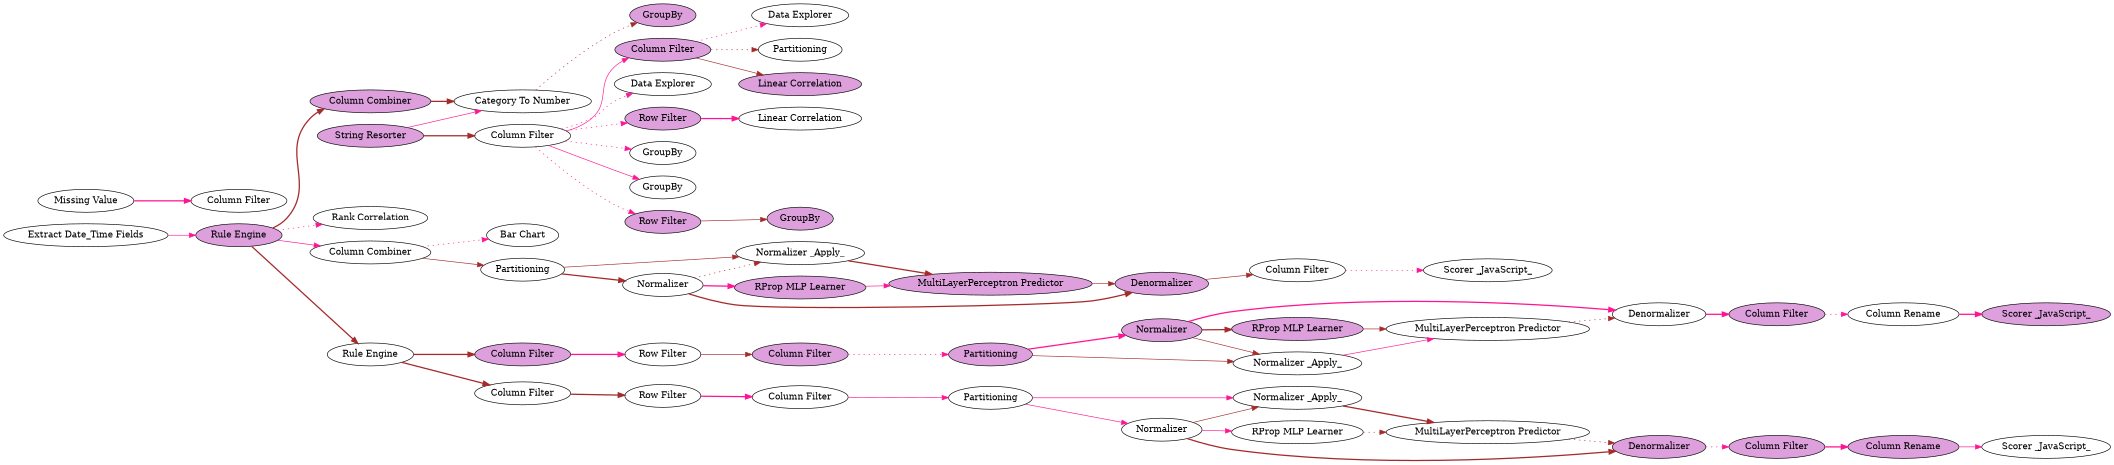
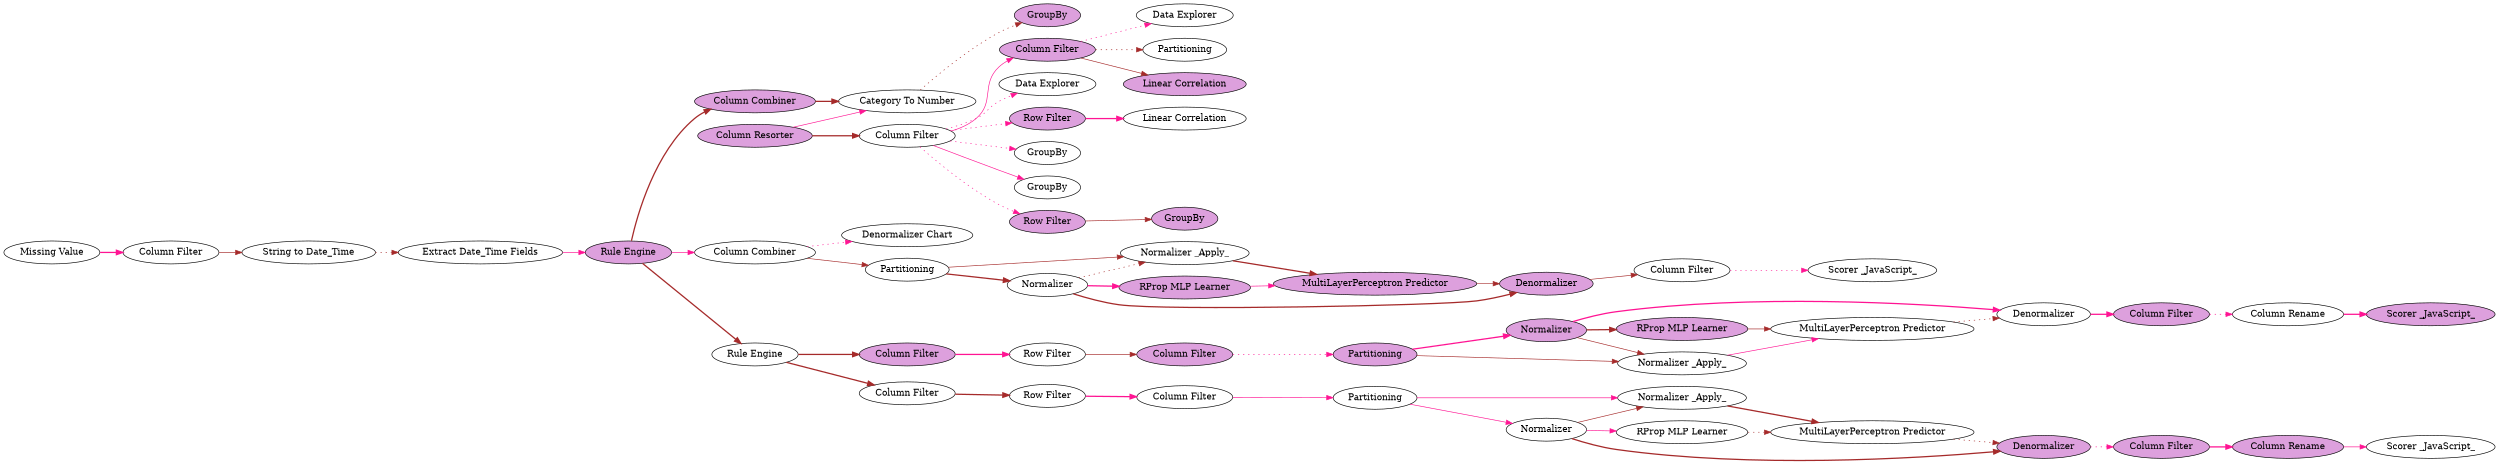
(370, 136) -> (755, 136)
(370, 218) -> none
(523, 235) -> (907, 235)
none -> (309, 252)
